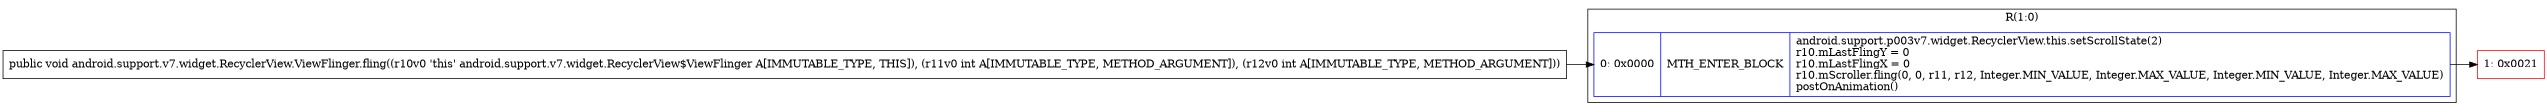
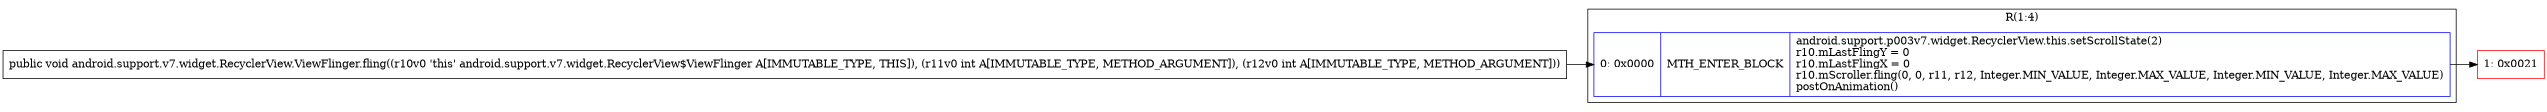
(2022, 18) -> (2022, 18)
